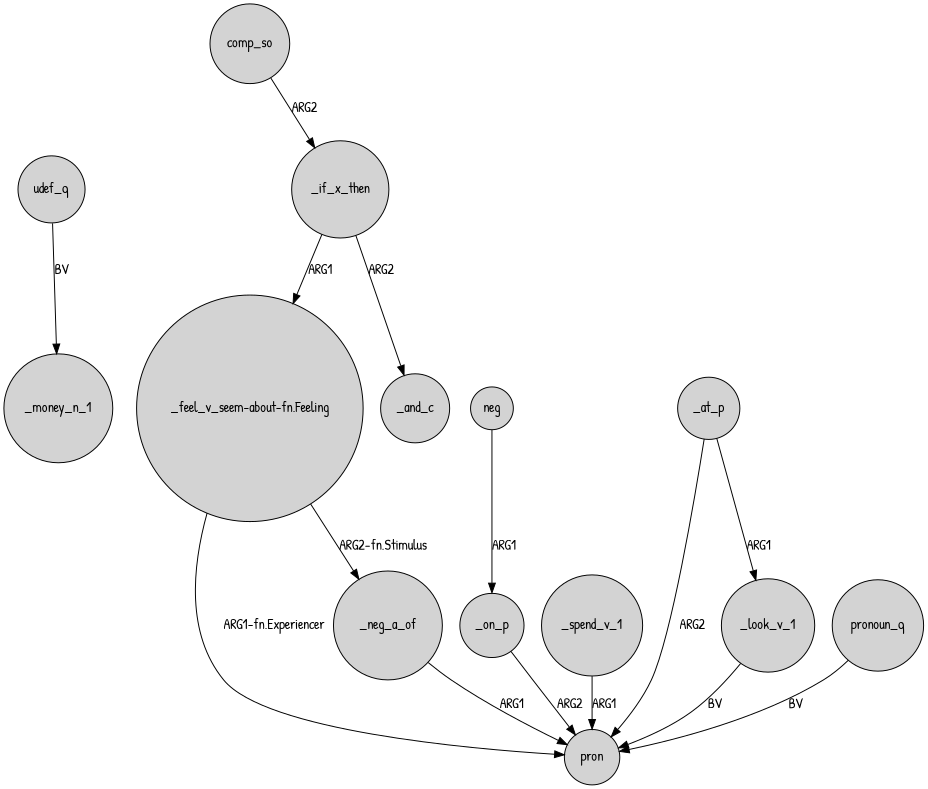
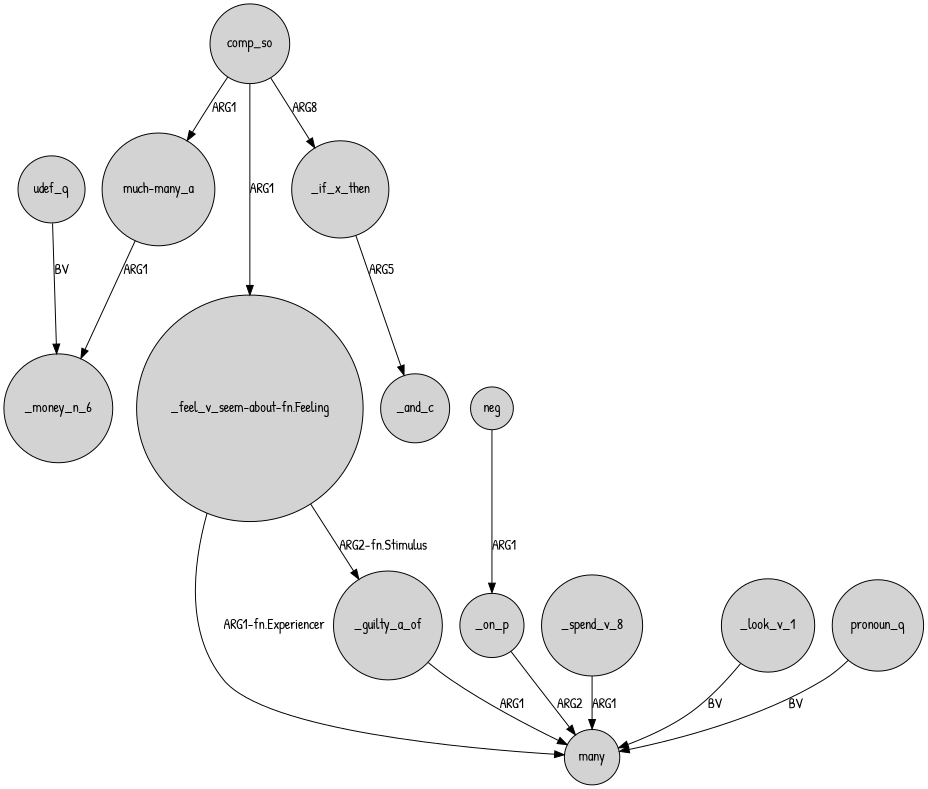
(305, 108) -> (305, 108)
none -> (158, 189)
(309, 265) -> (250, 185)
(382, 270) -> (382, 270)
(58, 408) -> (58, 408)
(709, 408) -> none
(388, 625) -> (388, 625)
(592, 625) -> (592, 625)
(592, 757) -> (592, 757)
